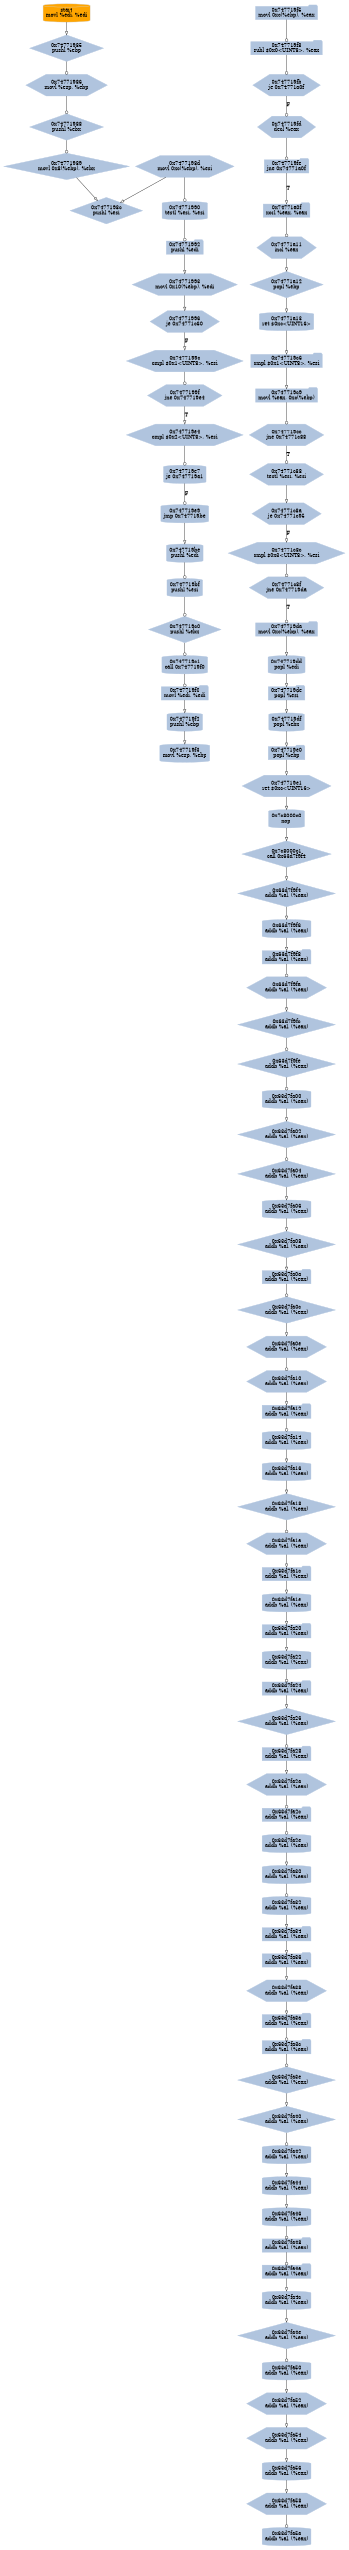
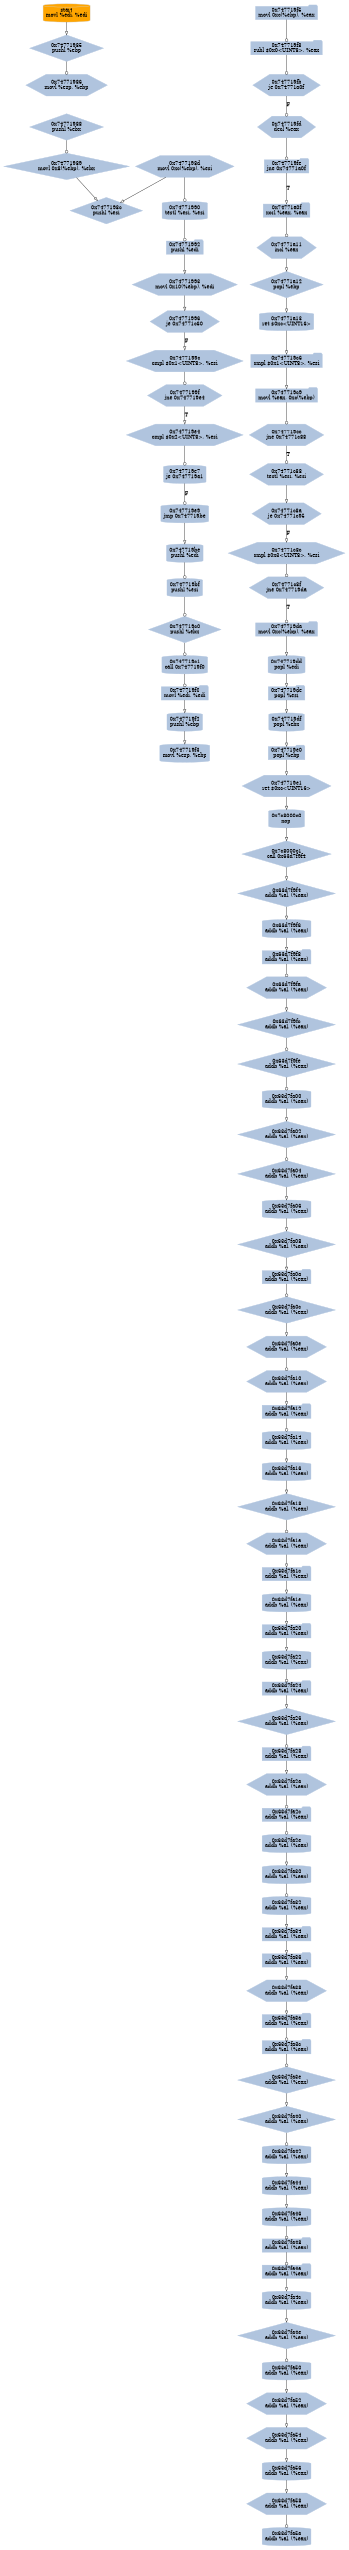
(67, 103) -> none
